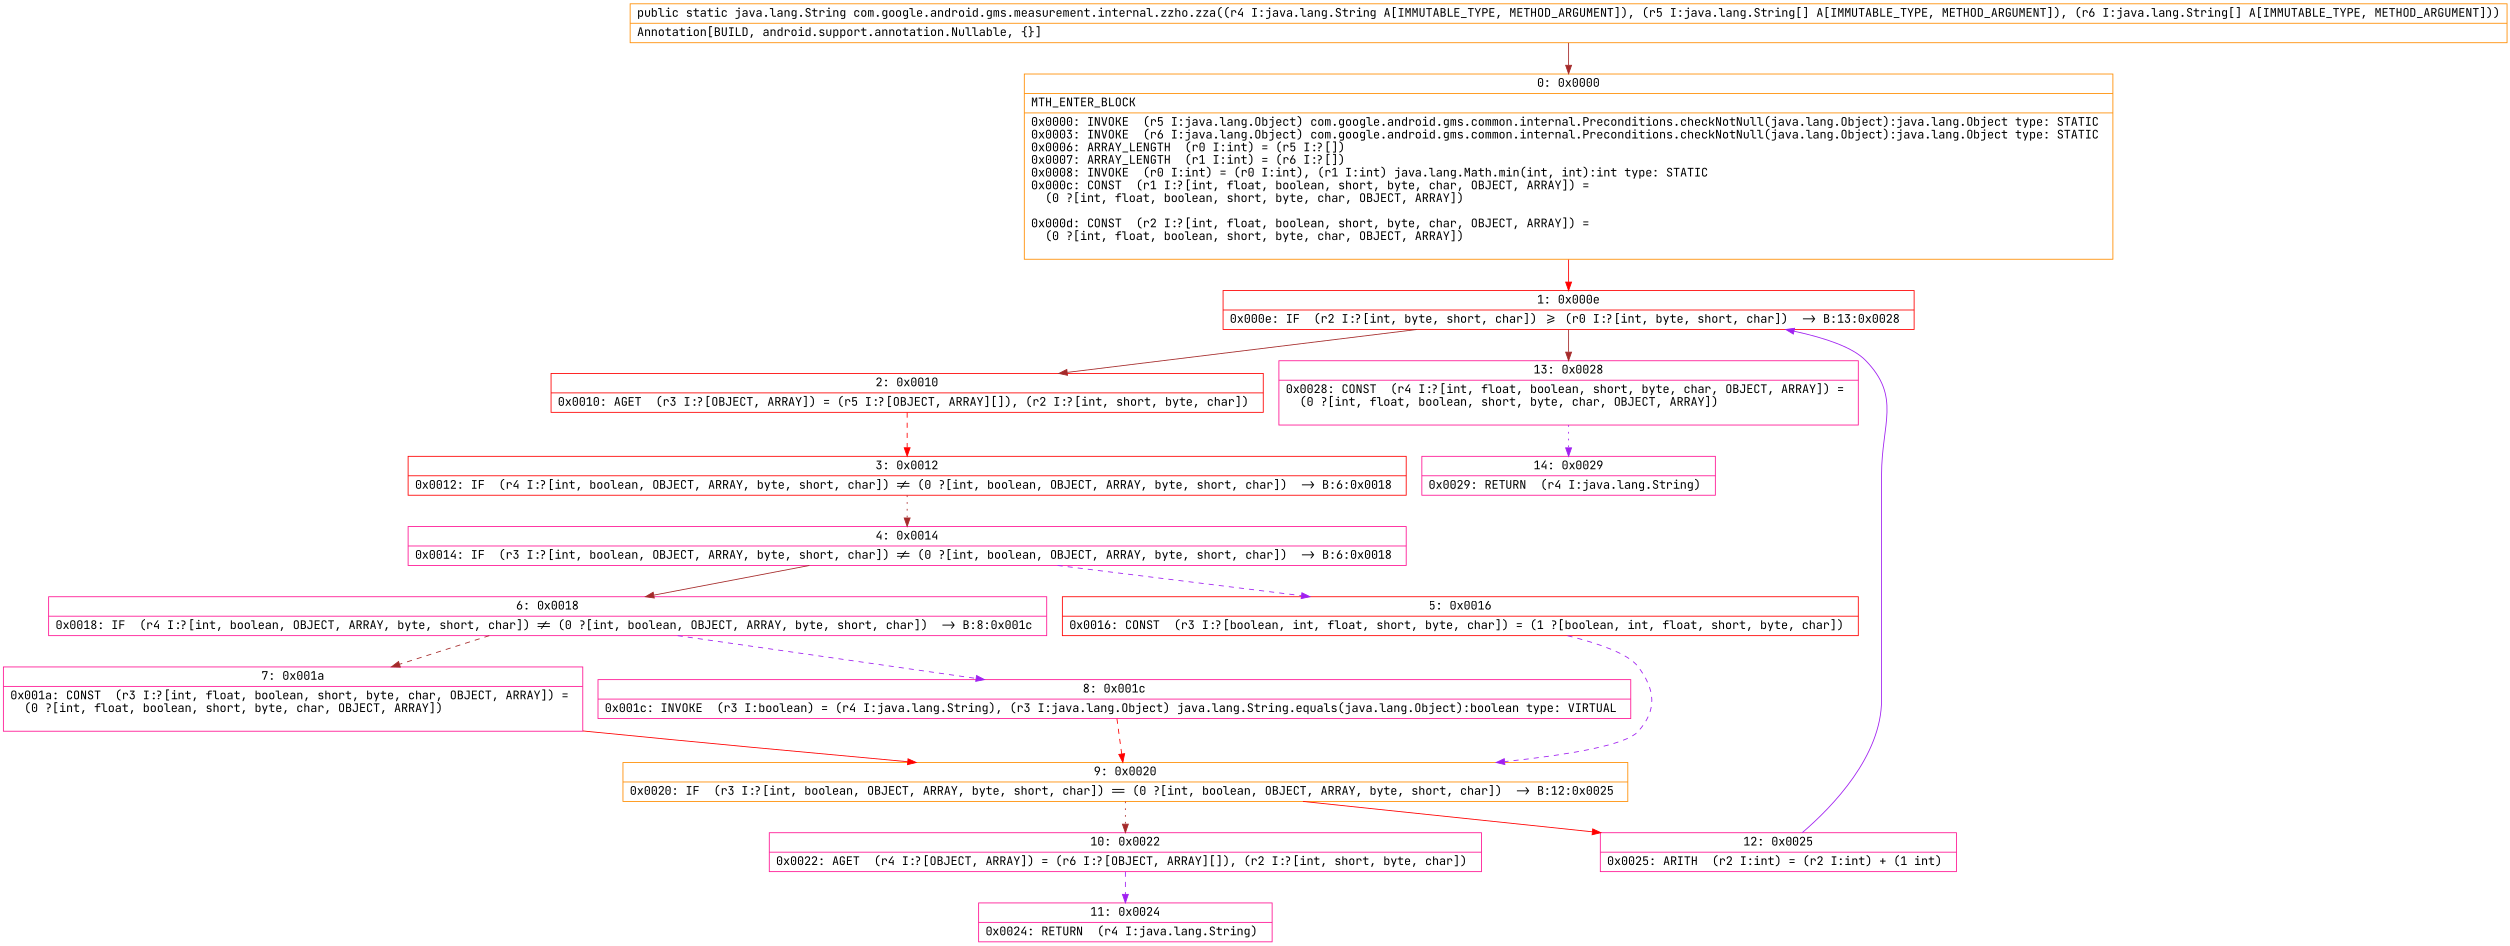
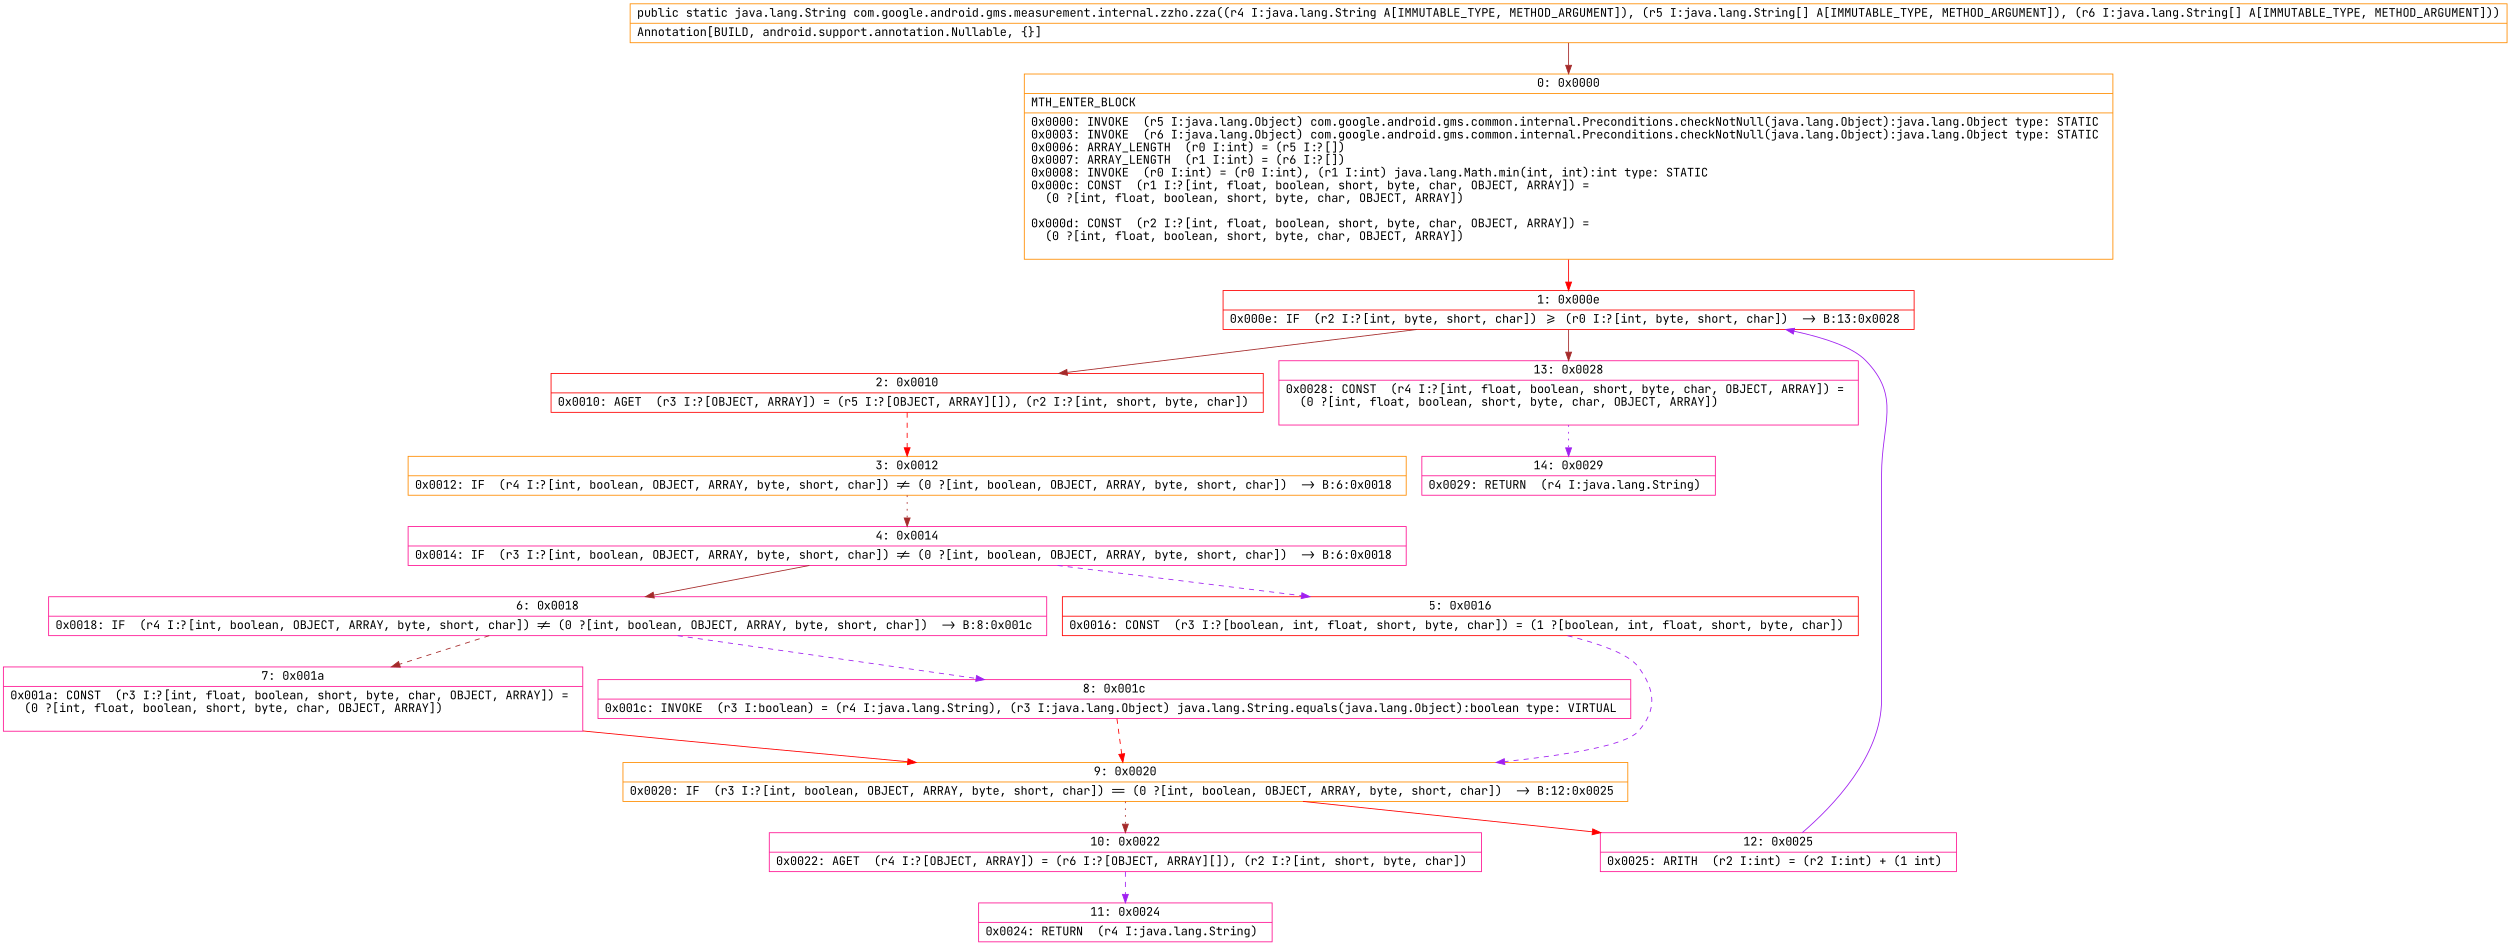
(907, 476) -> (907, 476)
